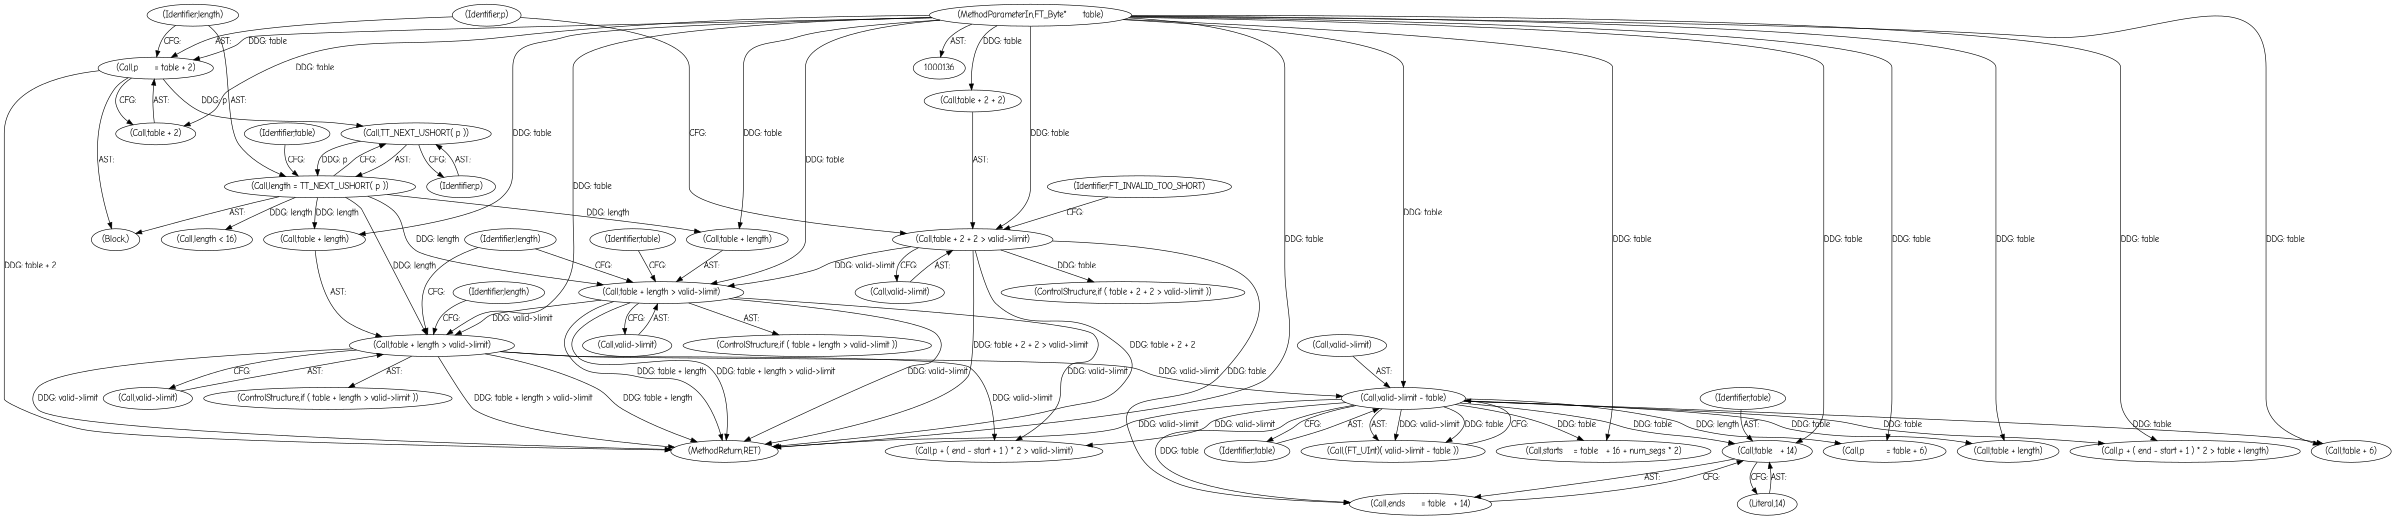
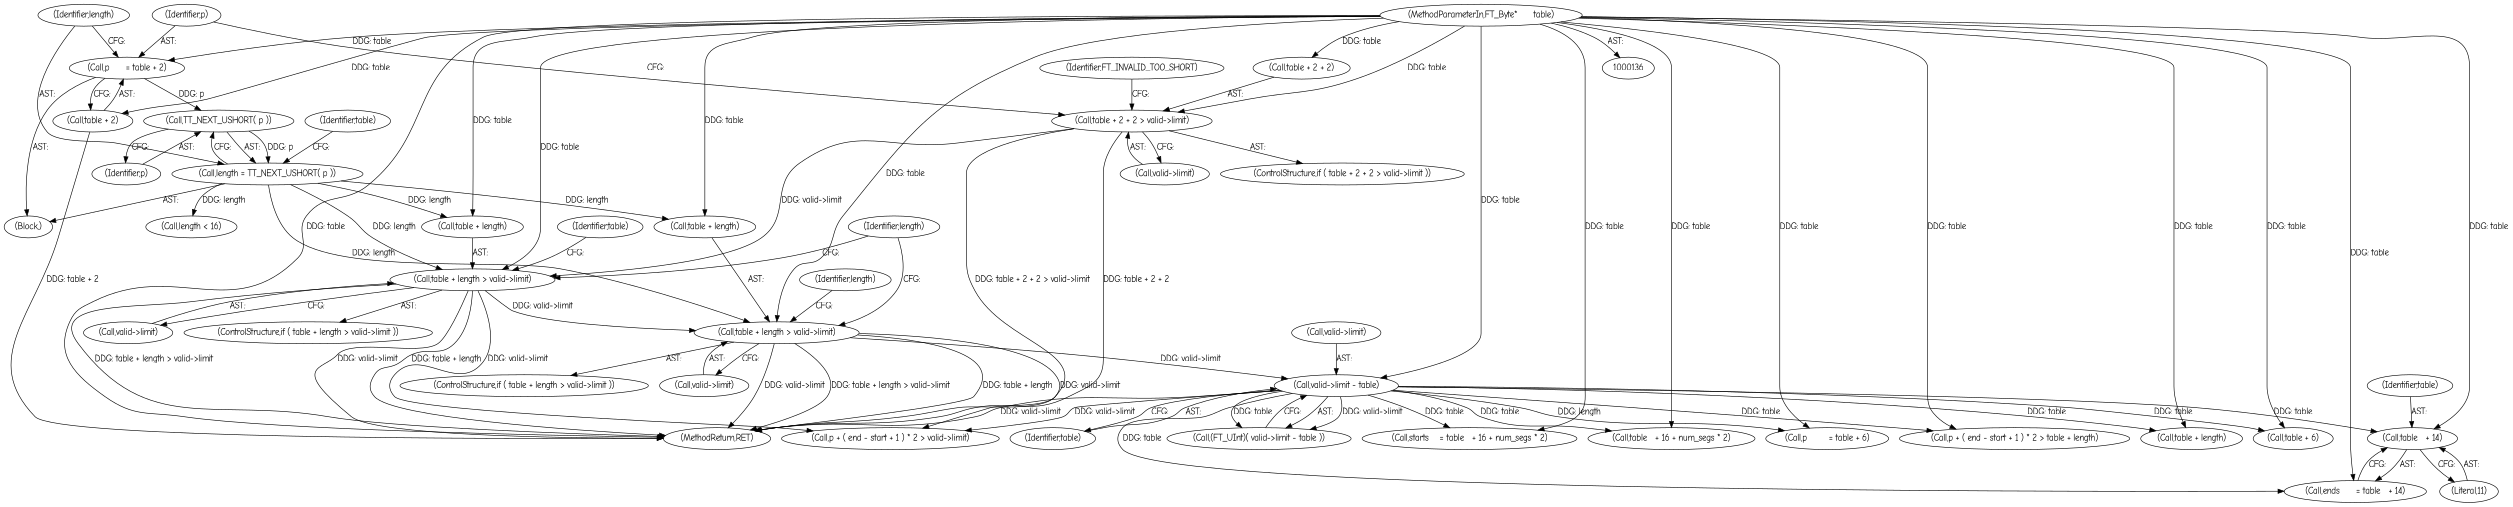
(1077, 266) -> (1259, 148)
(1199, 389) -> (2171, 36)
(136, 435) -> (193, 433)
none -> (1671, 439)
(1767, 504) -> (2469, 492)
